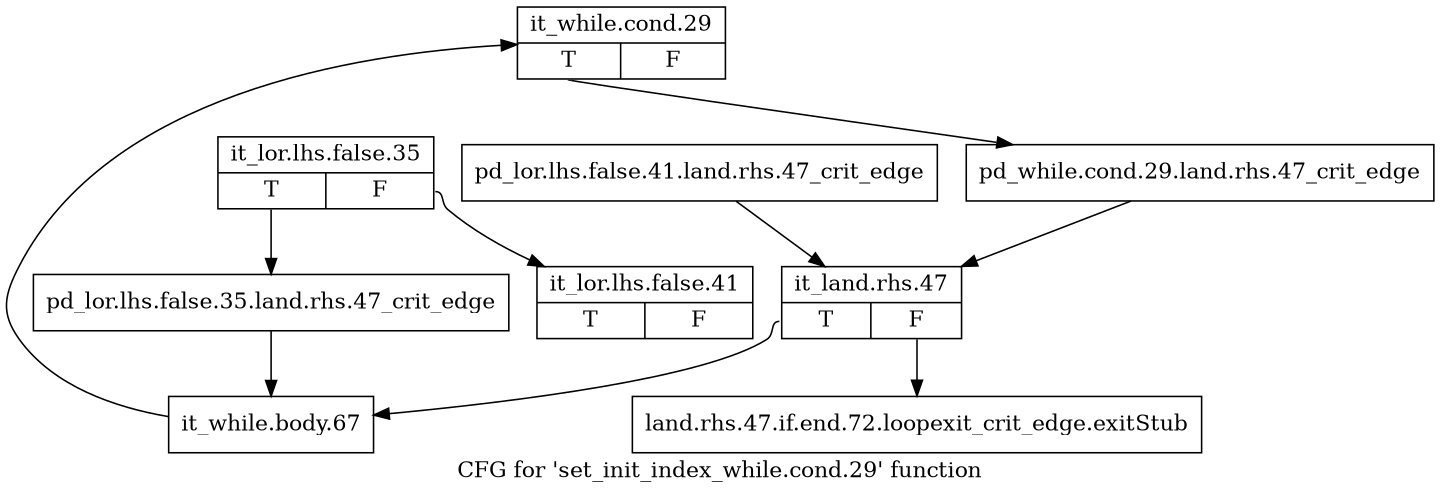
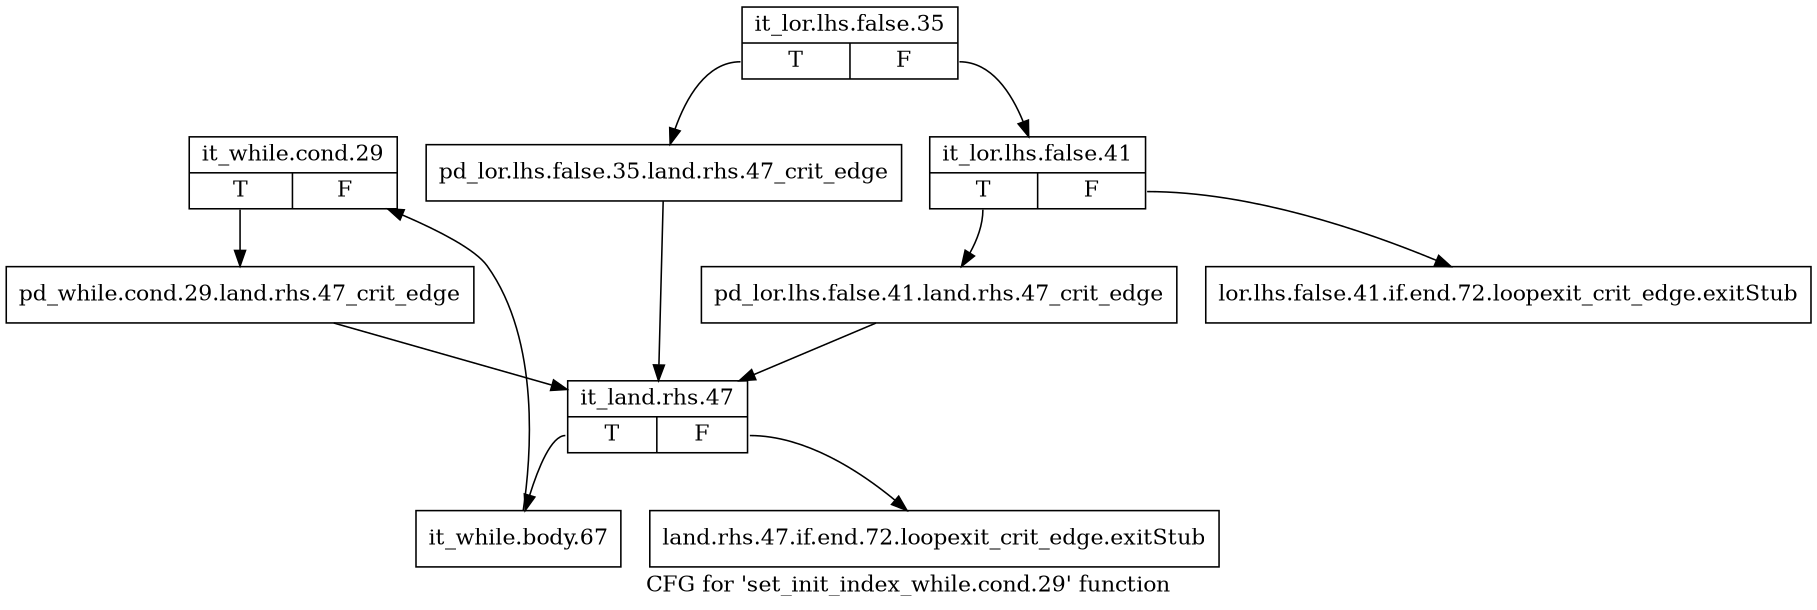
none -> (979, 232)
none -> (1508, 295)
(271, 356) -> (661, 283)
